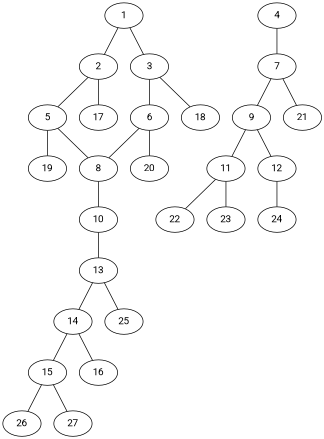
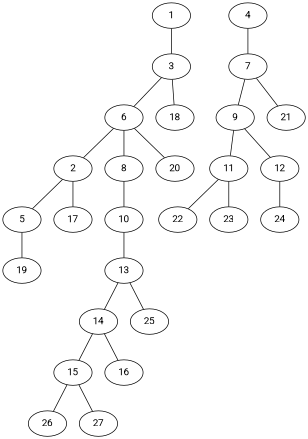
(111, 41) -> (99, 143)
(73, 143) -> none
